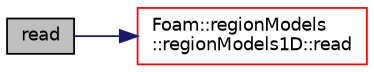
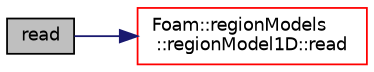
(252, 36) -> (252, 36)
